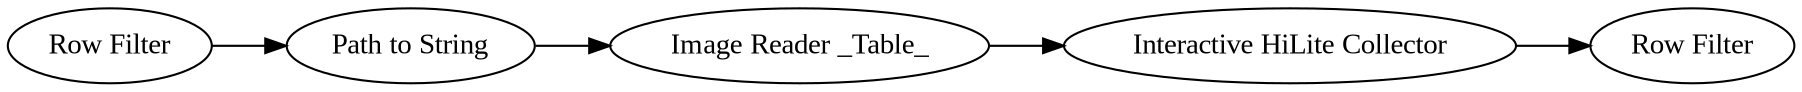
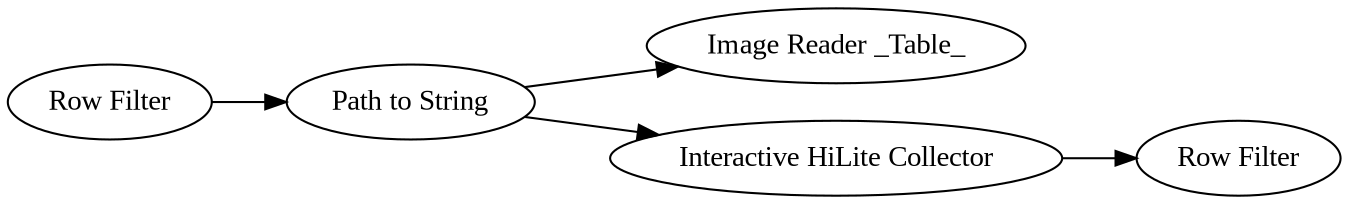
(1016, 46) -> (581, 125)
